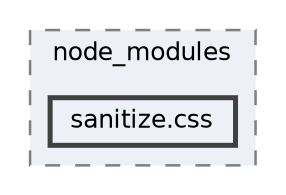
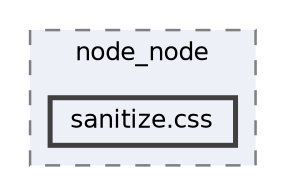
(143, 54) -> (143, 54)
